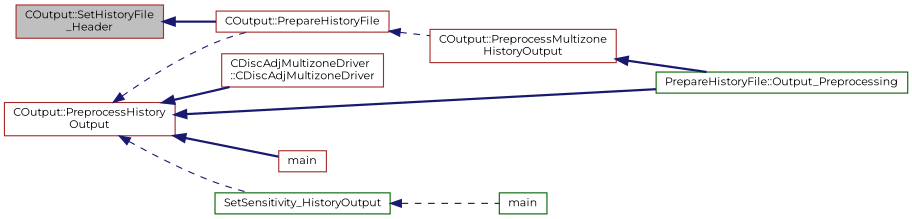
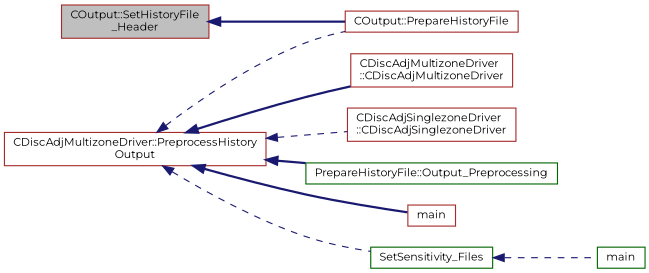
(523, 46) -> none
(90, 119) -> (135, 149)
none -> (432, 125)
(303, 203) -> (432, 258)
